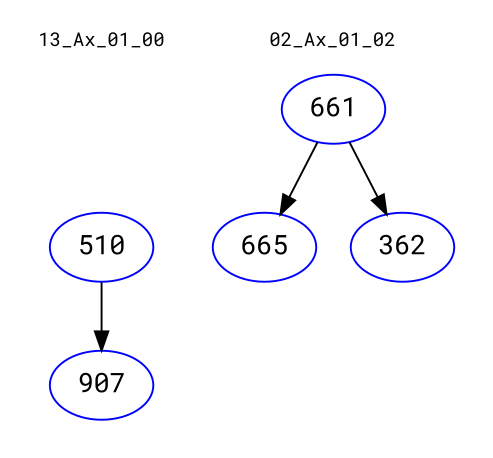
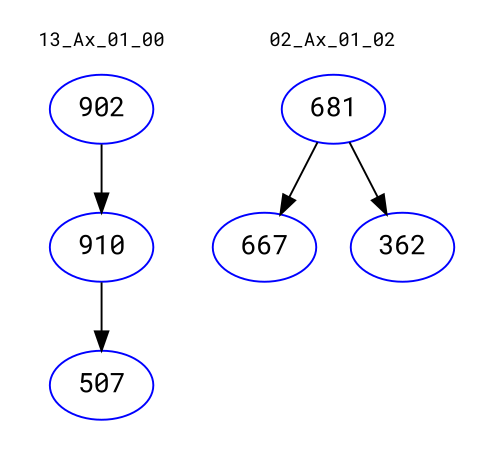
none -> (102, 109)
(334, 109) -> (334, 109)
(102, 247) -> (102, 247)
(264, 247) -> (264, 247)
(102, 385) -> (102, 385)
